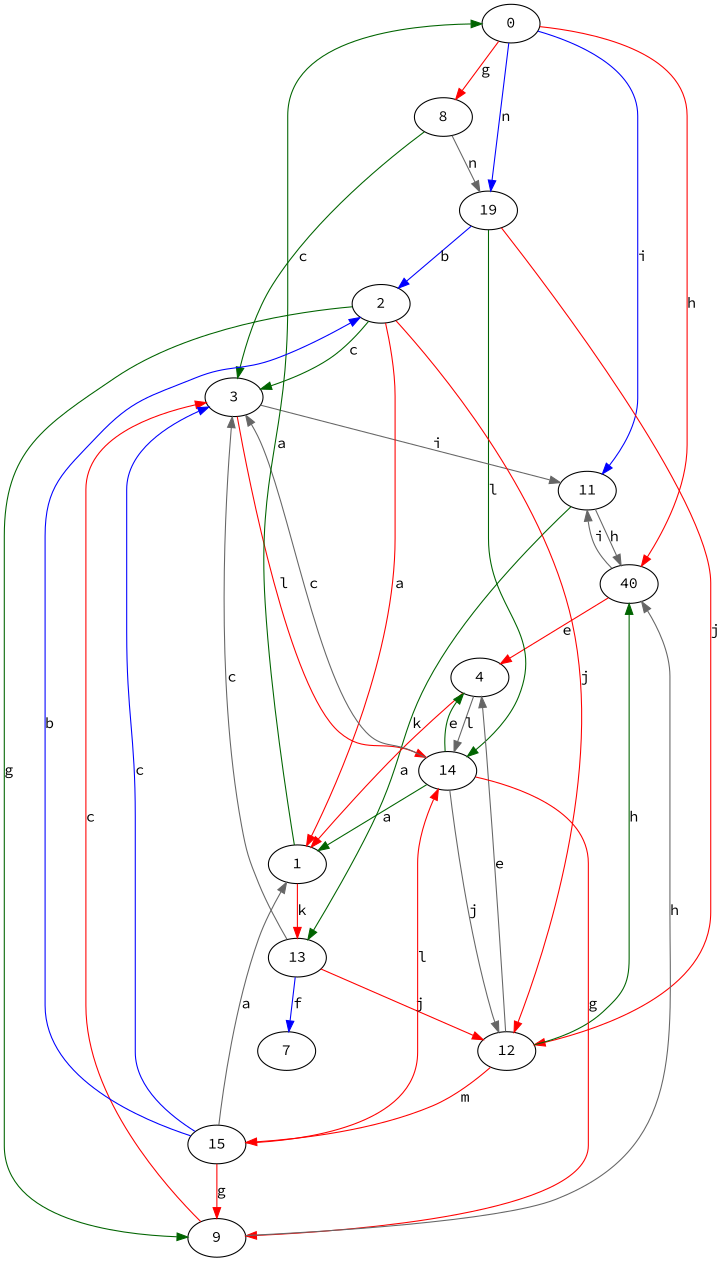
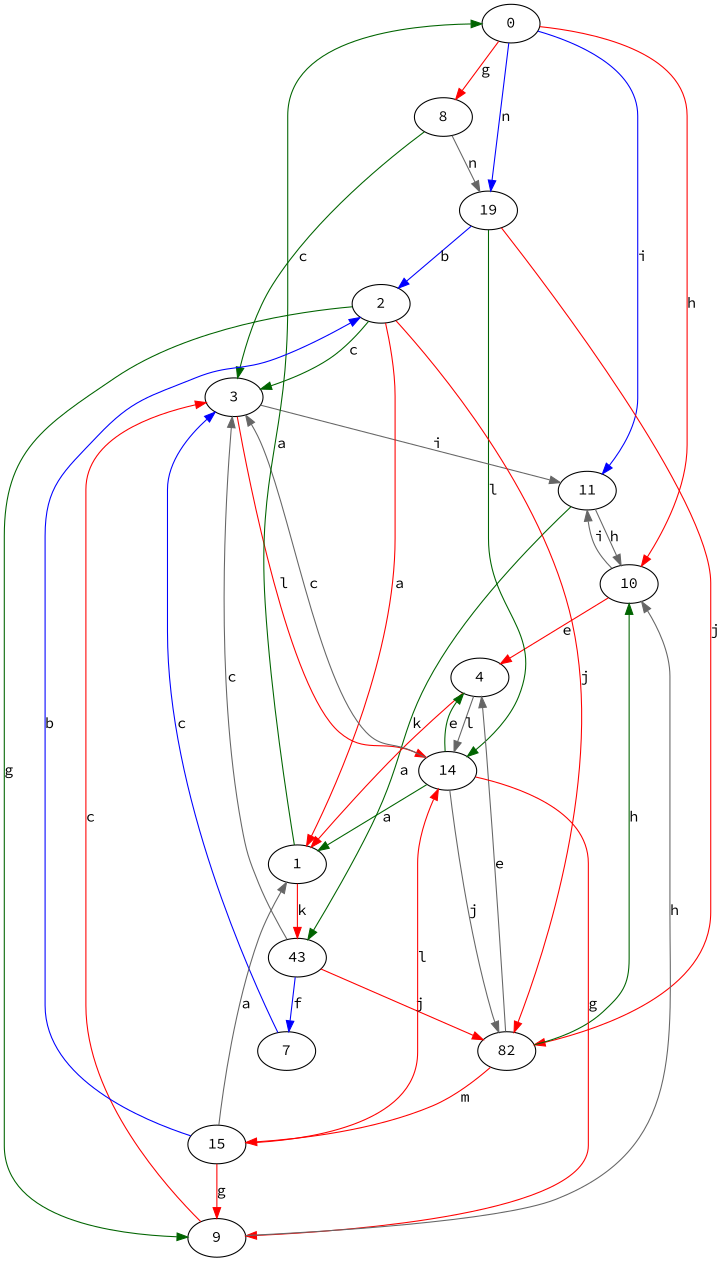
(629, 584) -> (629, 584)
(134, 766) -> (177, 728)
(297, 958) -> (297, 958)
(507, 1051) -> (507, 1051)
